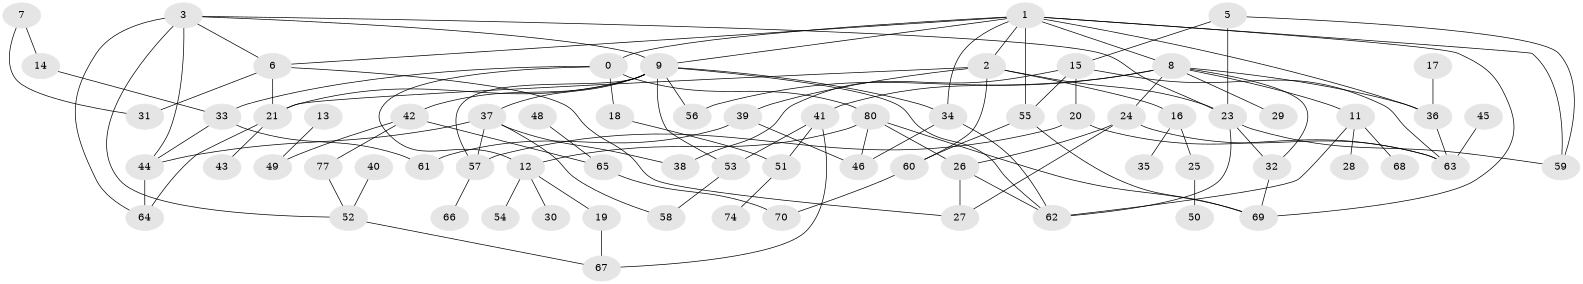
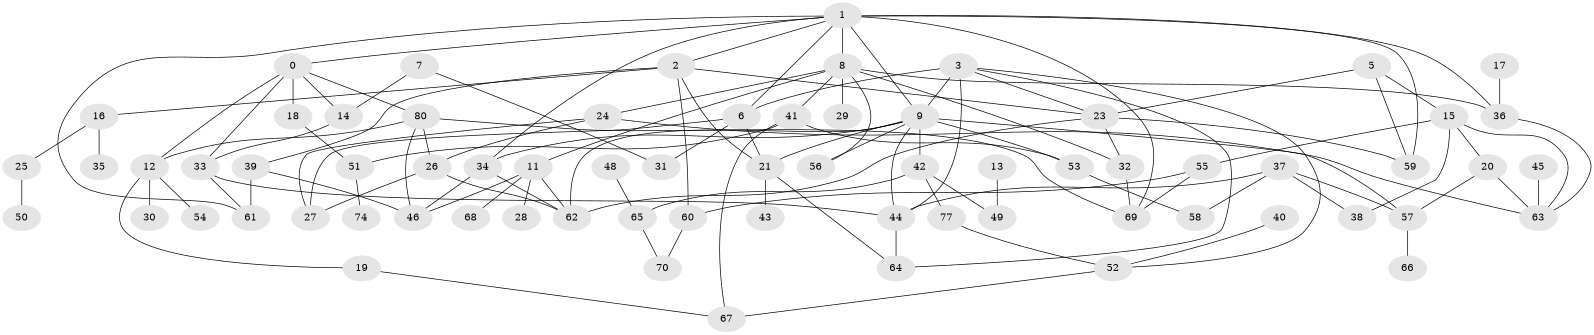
(1025, 66) -> (316, 47)
none -> (318, 91)
(573, 91) -> (893, 164)
none -> (474, 194)
